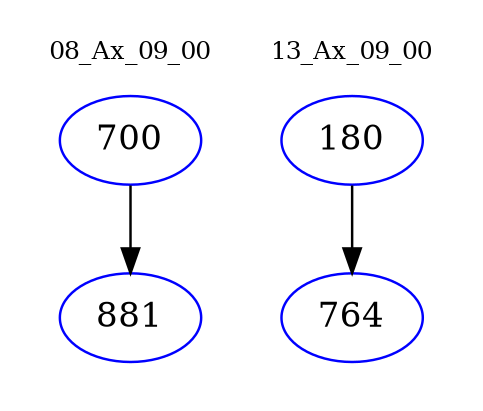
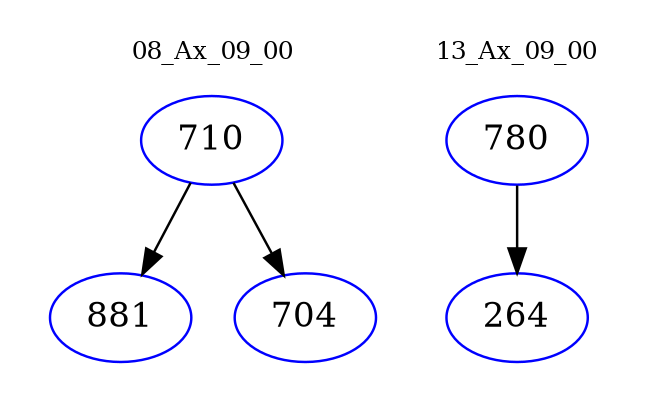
(131, 140) -> (212, 140)
(352, 140) -> (517, 140)
none -> (305, 318)
(352, 318) -> (517, 318)
